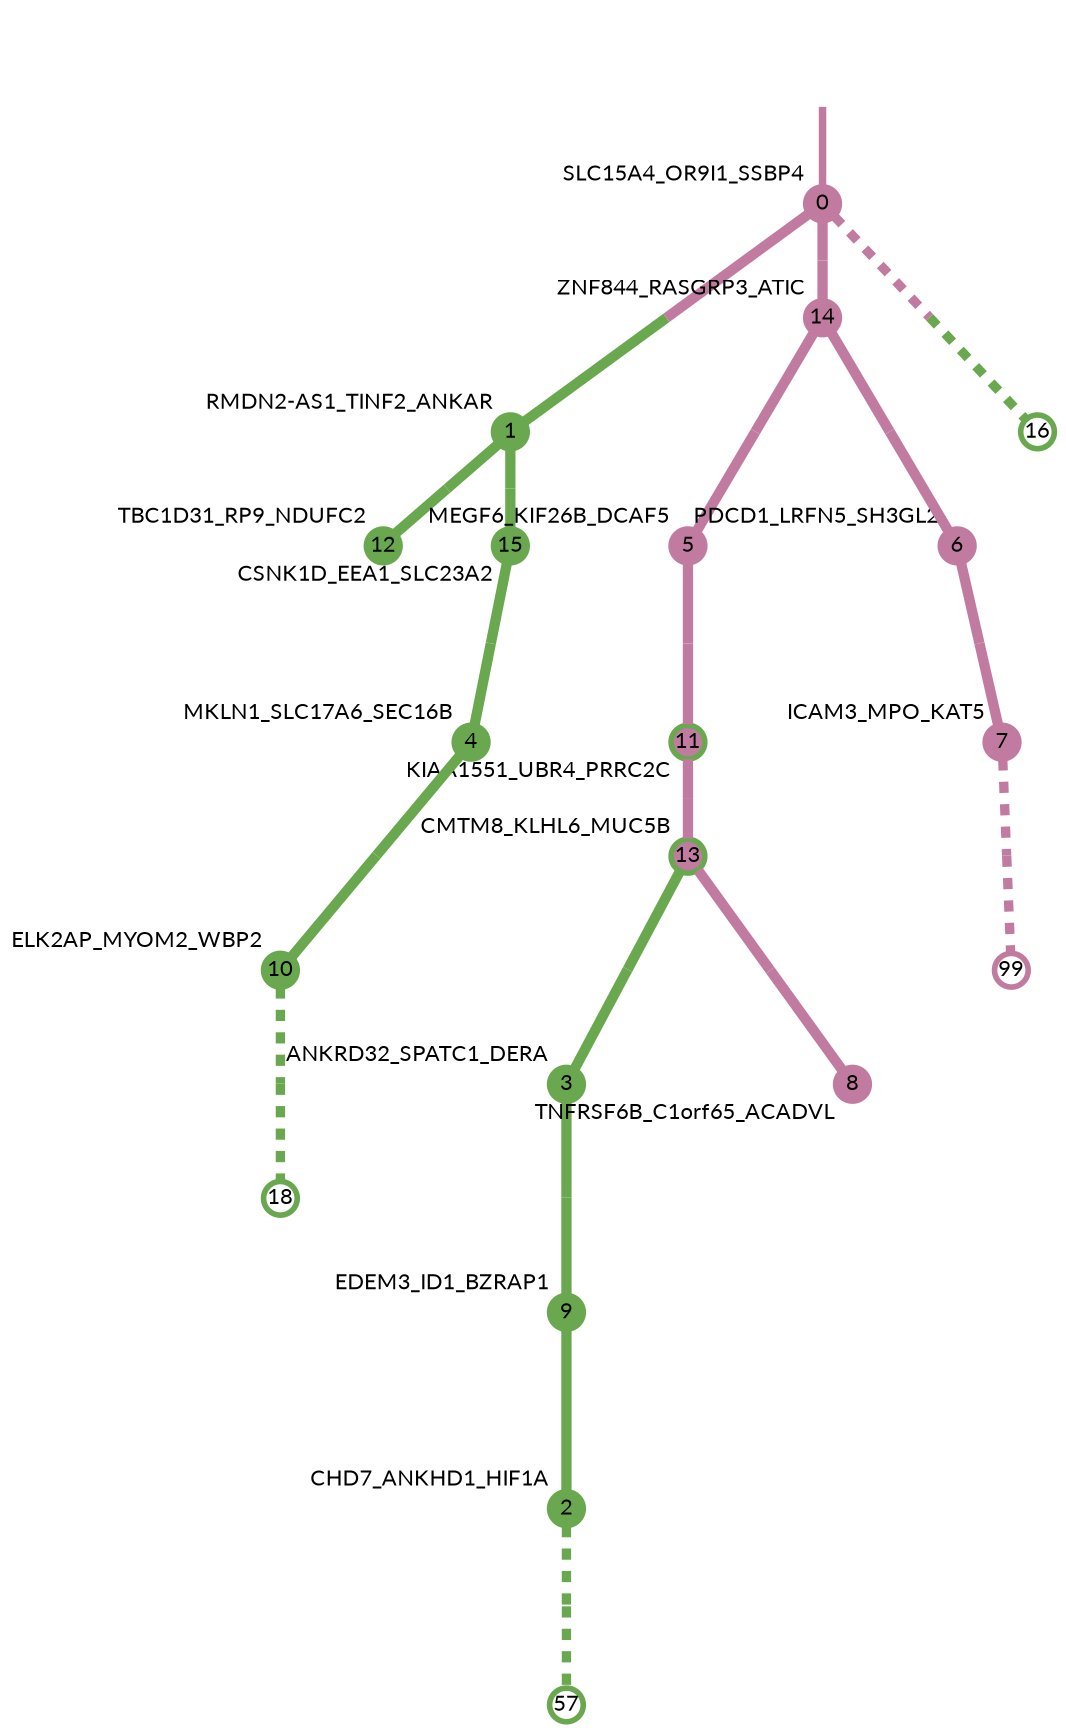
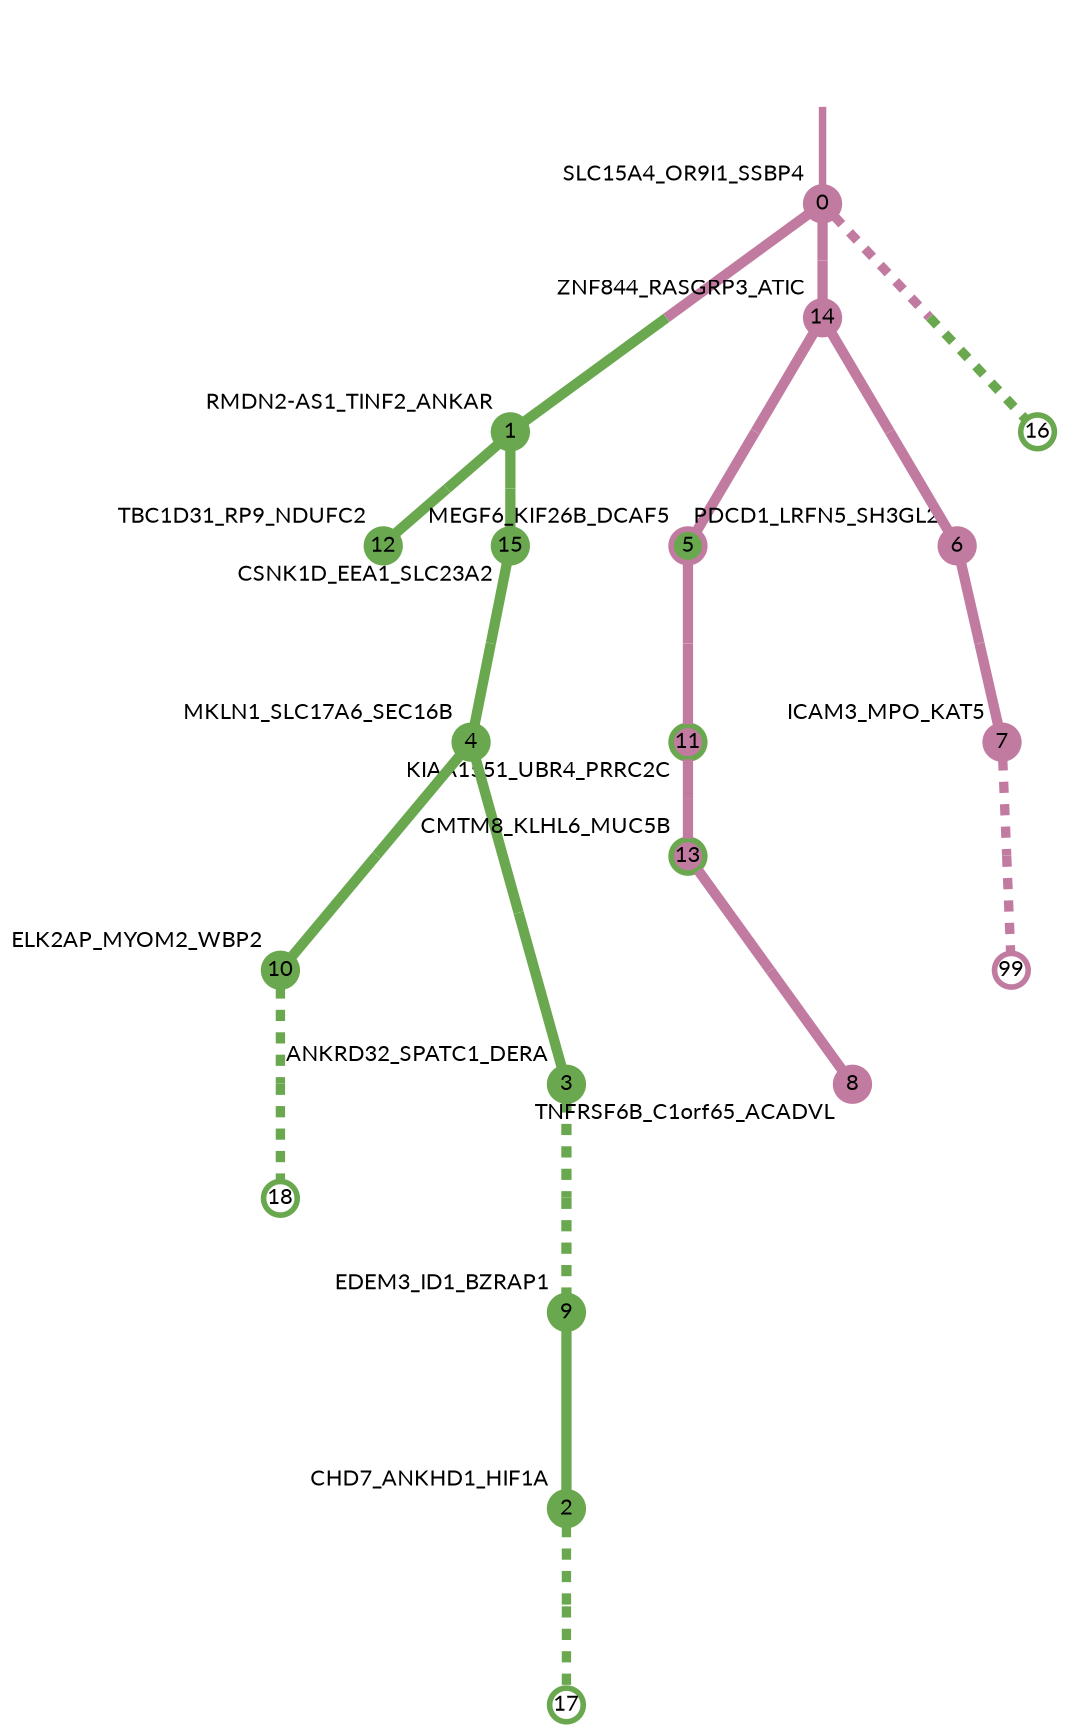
(688, 546) -> (688, 546)
(627, 970) -> (519, 913)
(566, 1198) -> (566, 1198)
(566, 1705) -> (566, 1705)
